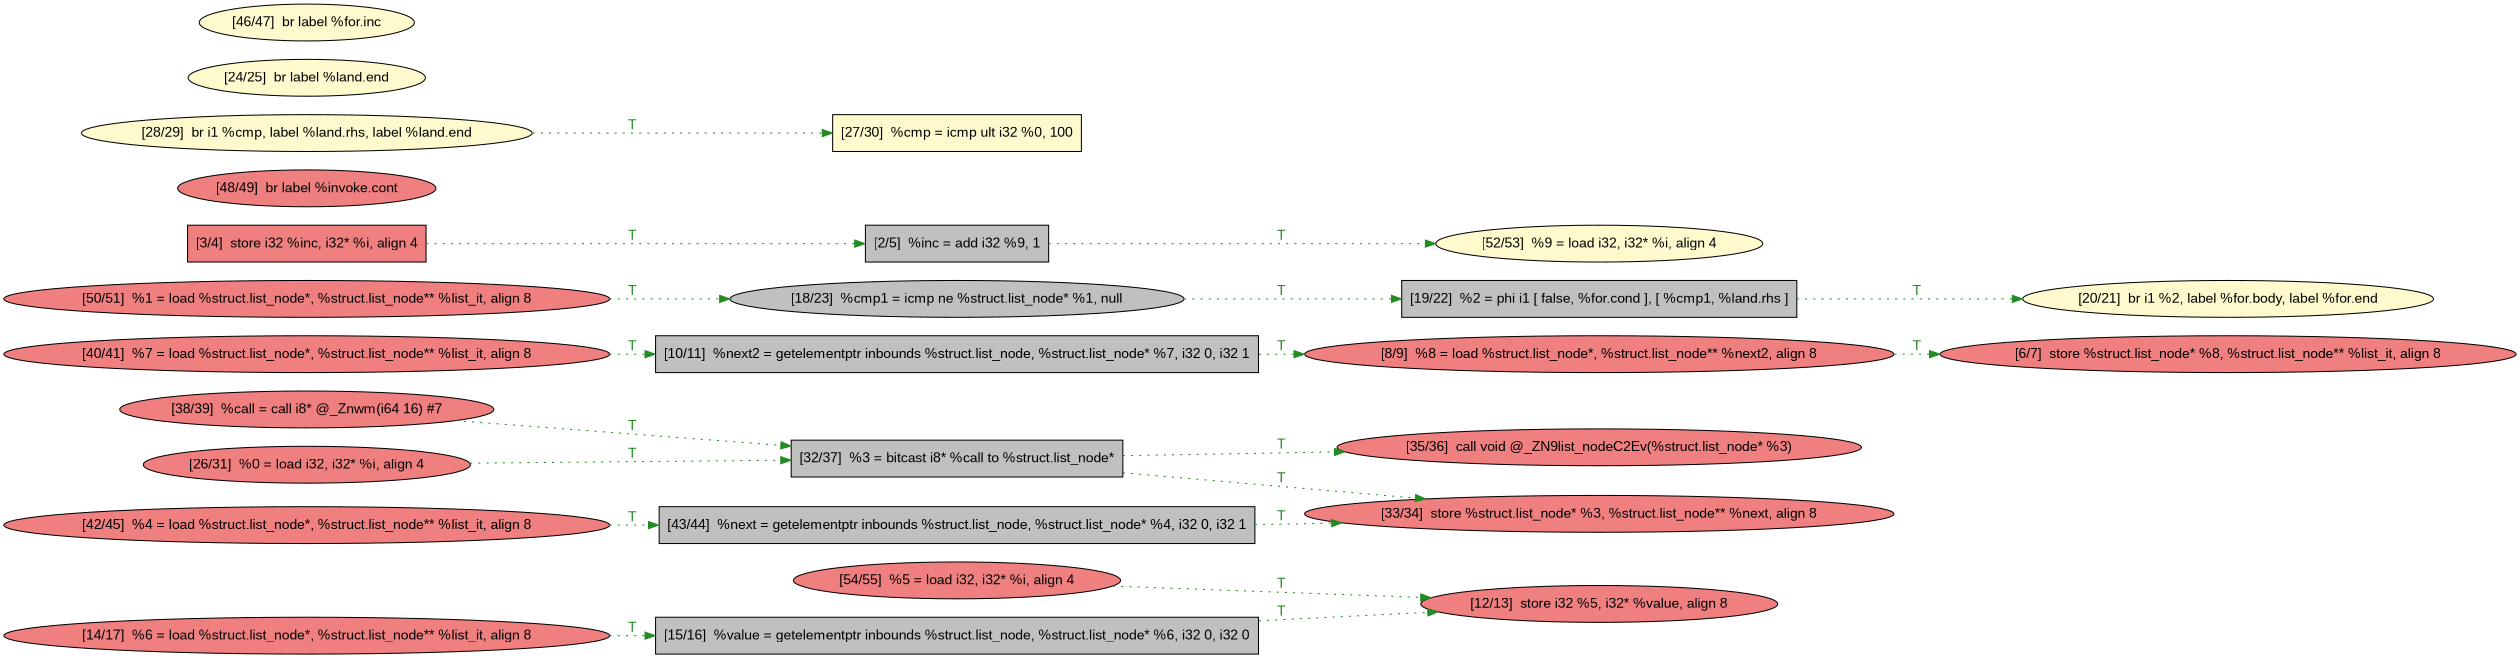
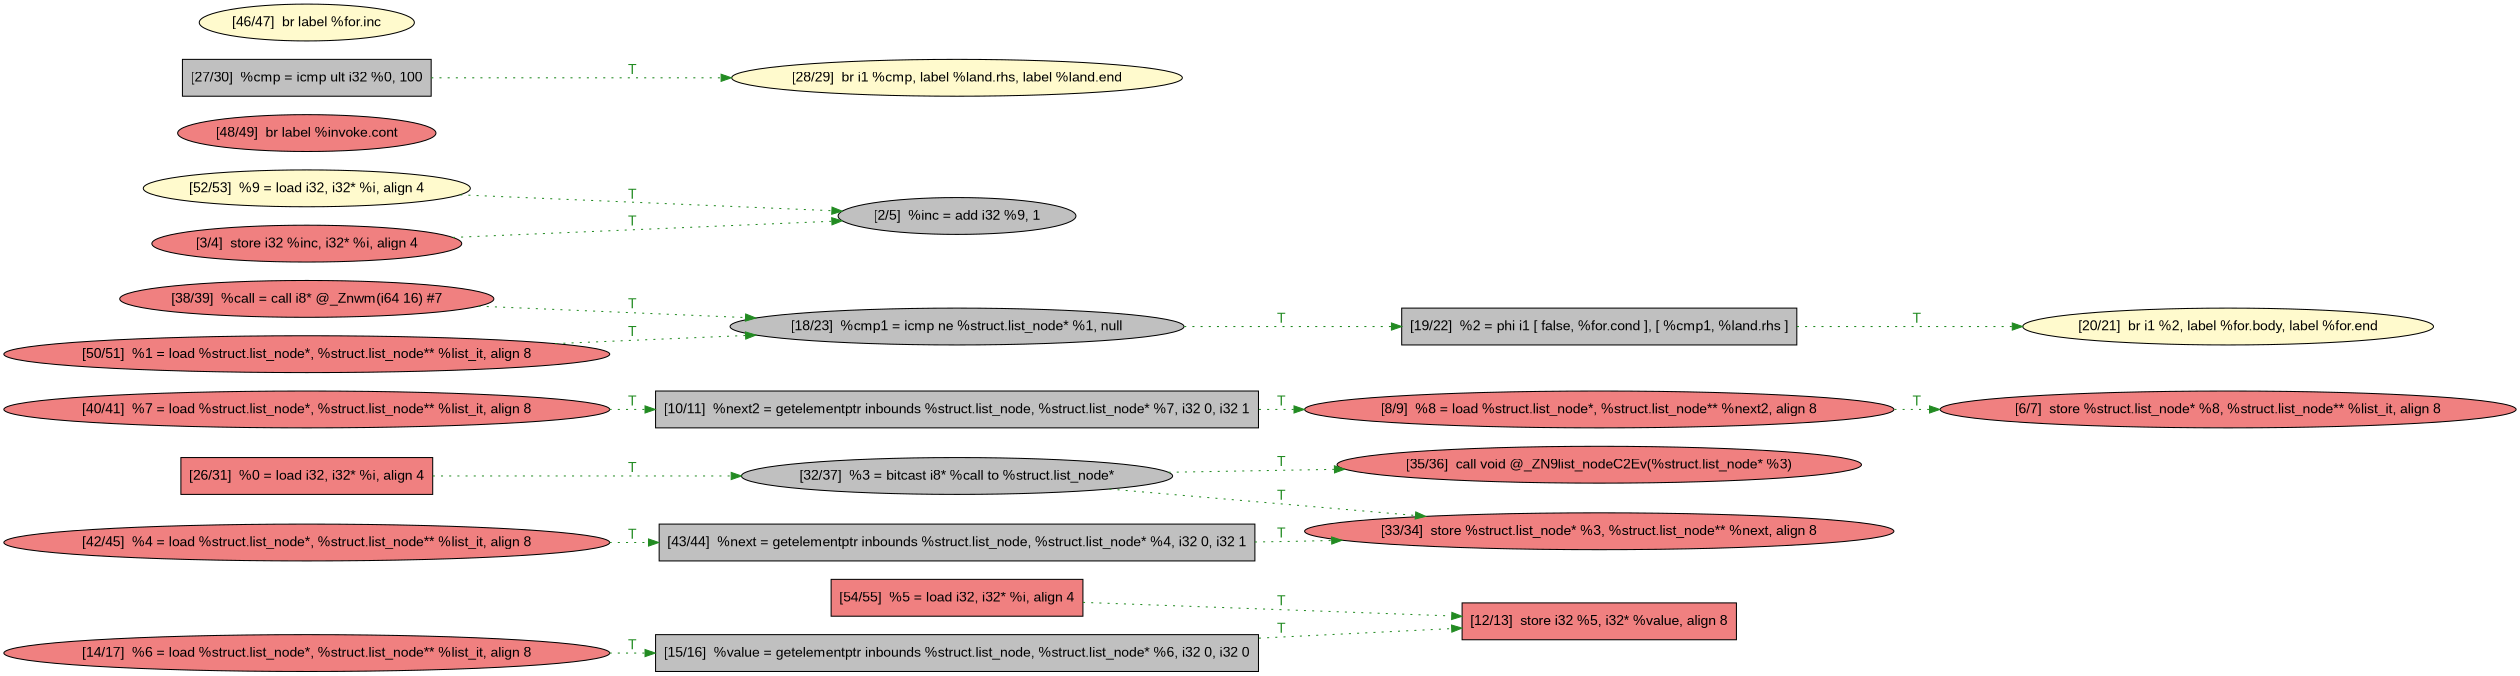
(307, 78) -> none
(677, 133) -> (576, 78)
(957, 133) -> (307, 78)
(307, 244) -> (307, 244)
(957, 244) -> (957, 216)
(1237, 244) -> (646, 203)
(618, 433) -> (612, 312)
(957, 459) -> (957, 476)
(307, 465) -> (307, 476)
(957, 580) -> (957, 598)
(1599, 604) -> (1599, 621)
